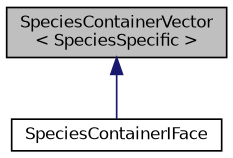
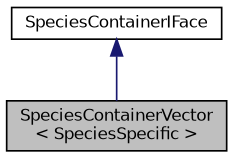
(117, 97) -> (117, 79)
